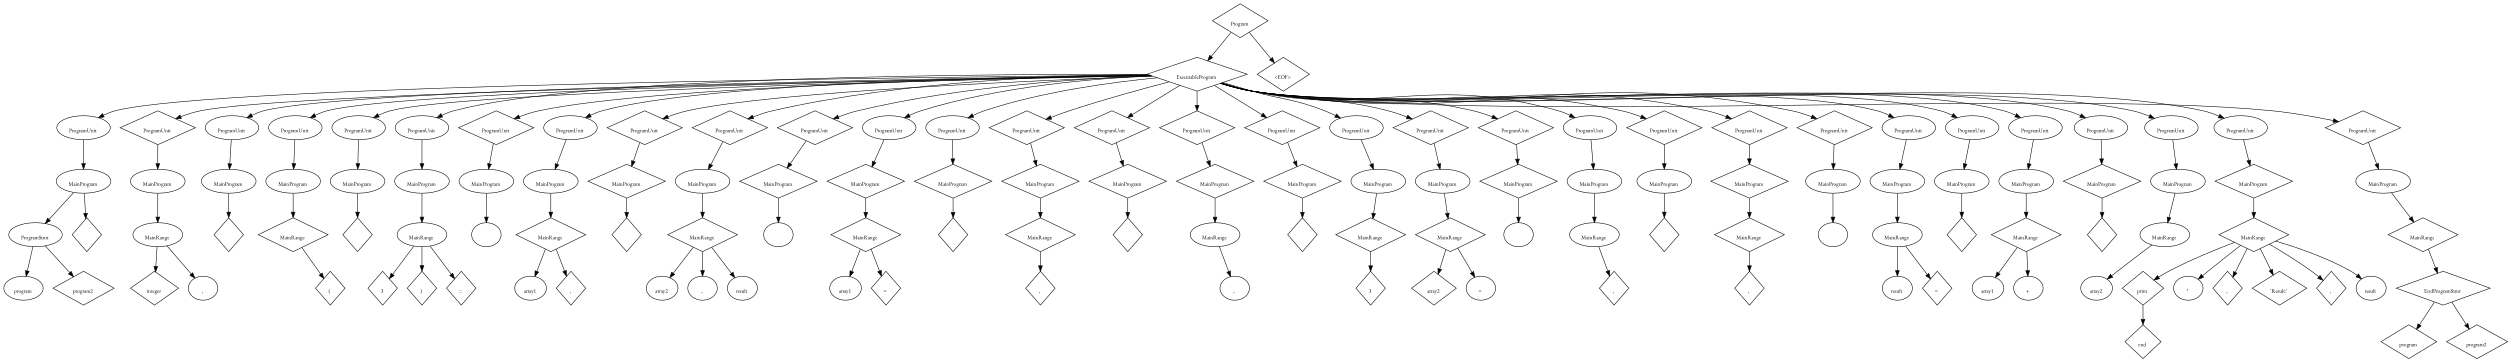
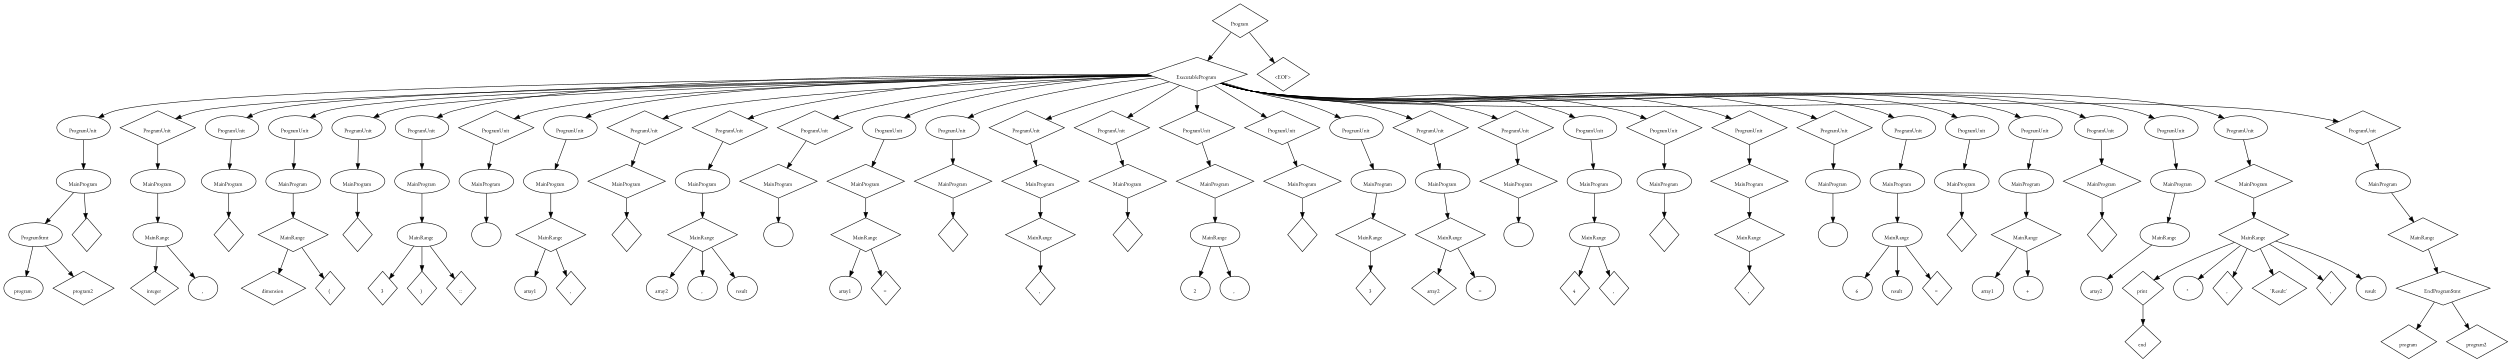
none -> (273, 288)
none -> (1195, 288)
none -> (1575, 288)
none -> (1858, 288)
